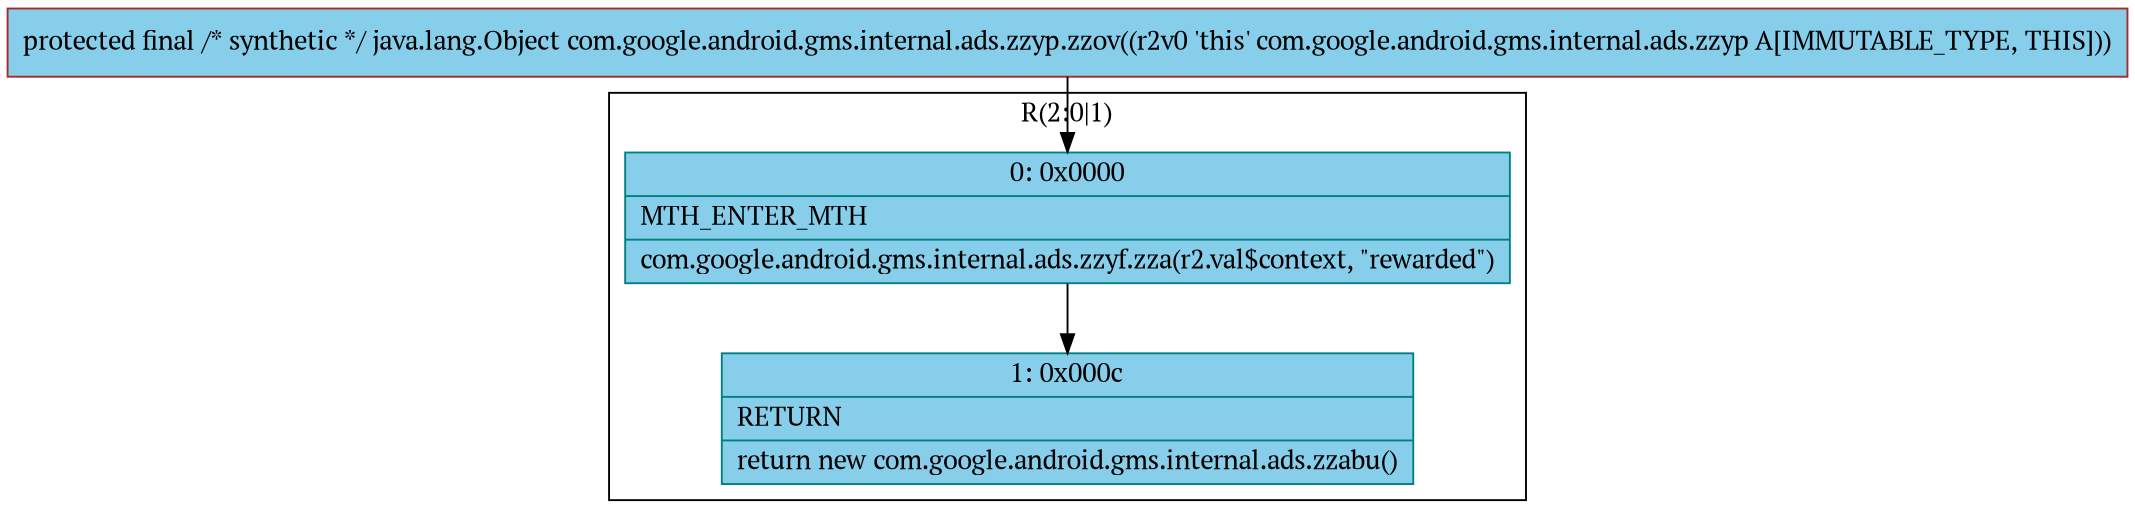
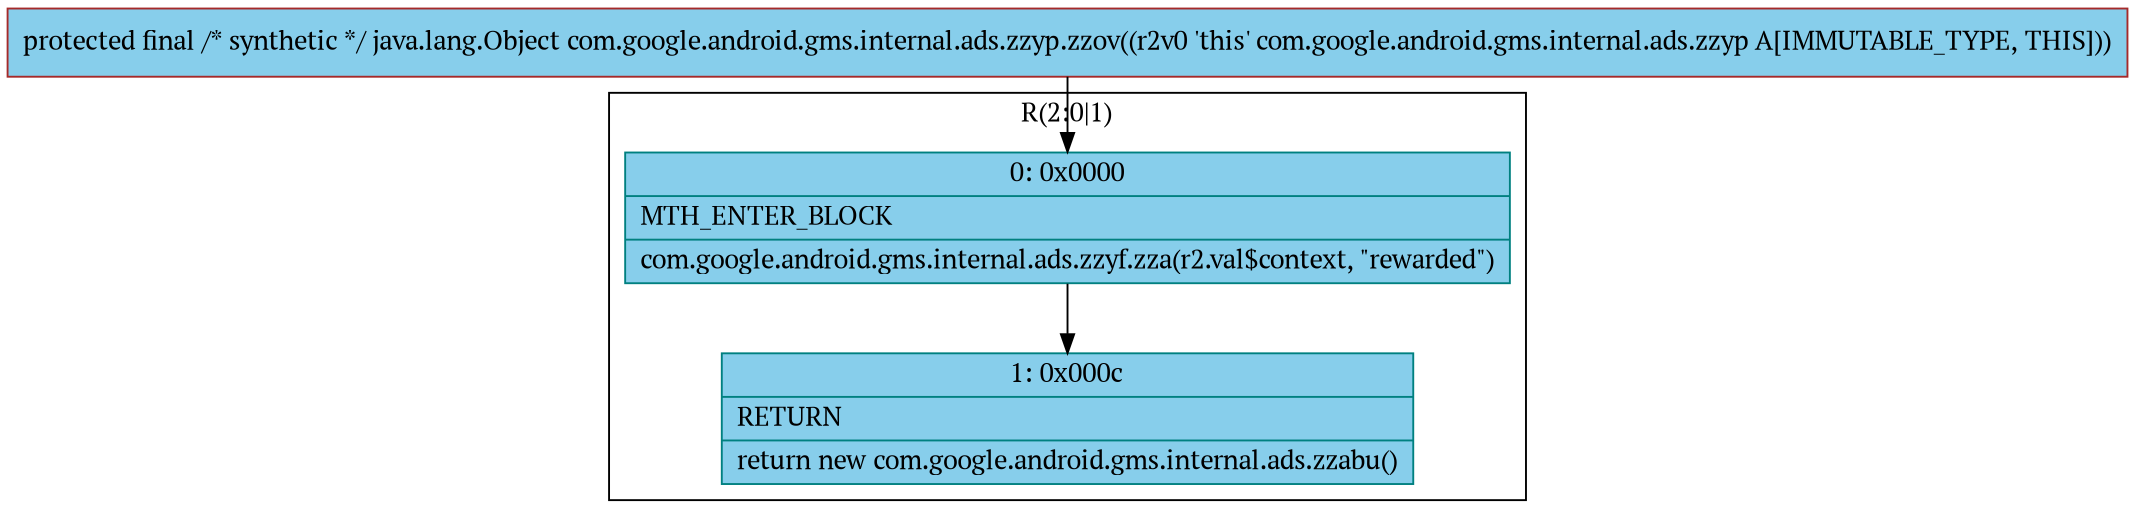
(755, 217) -> (766, 217)
